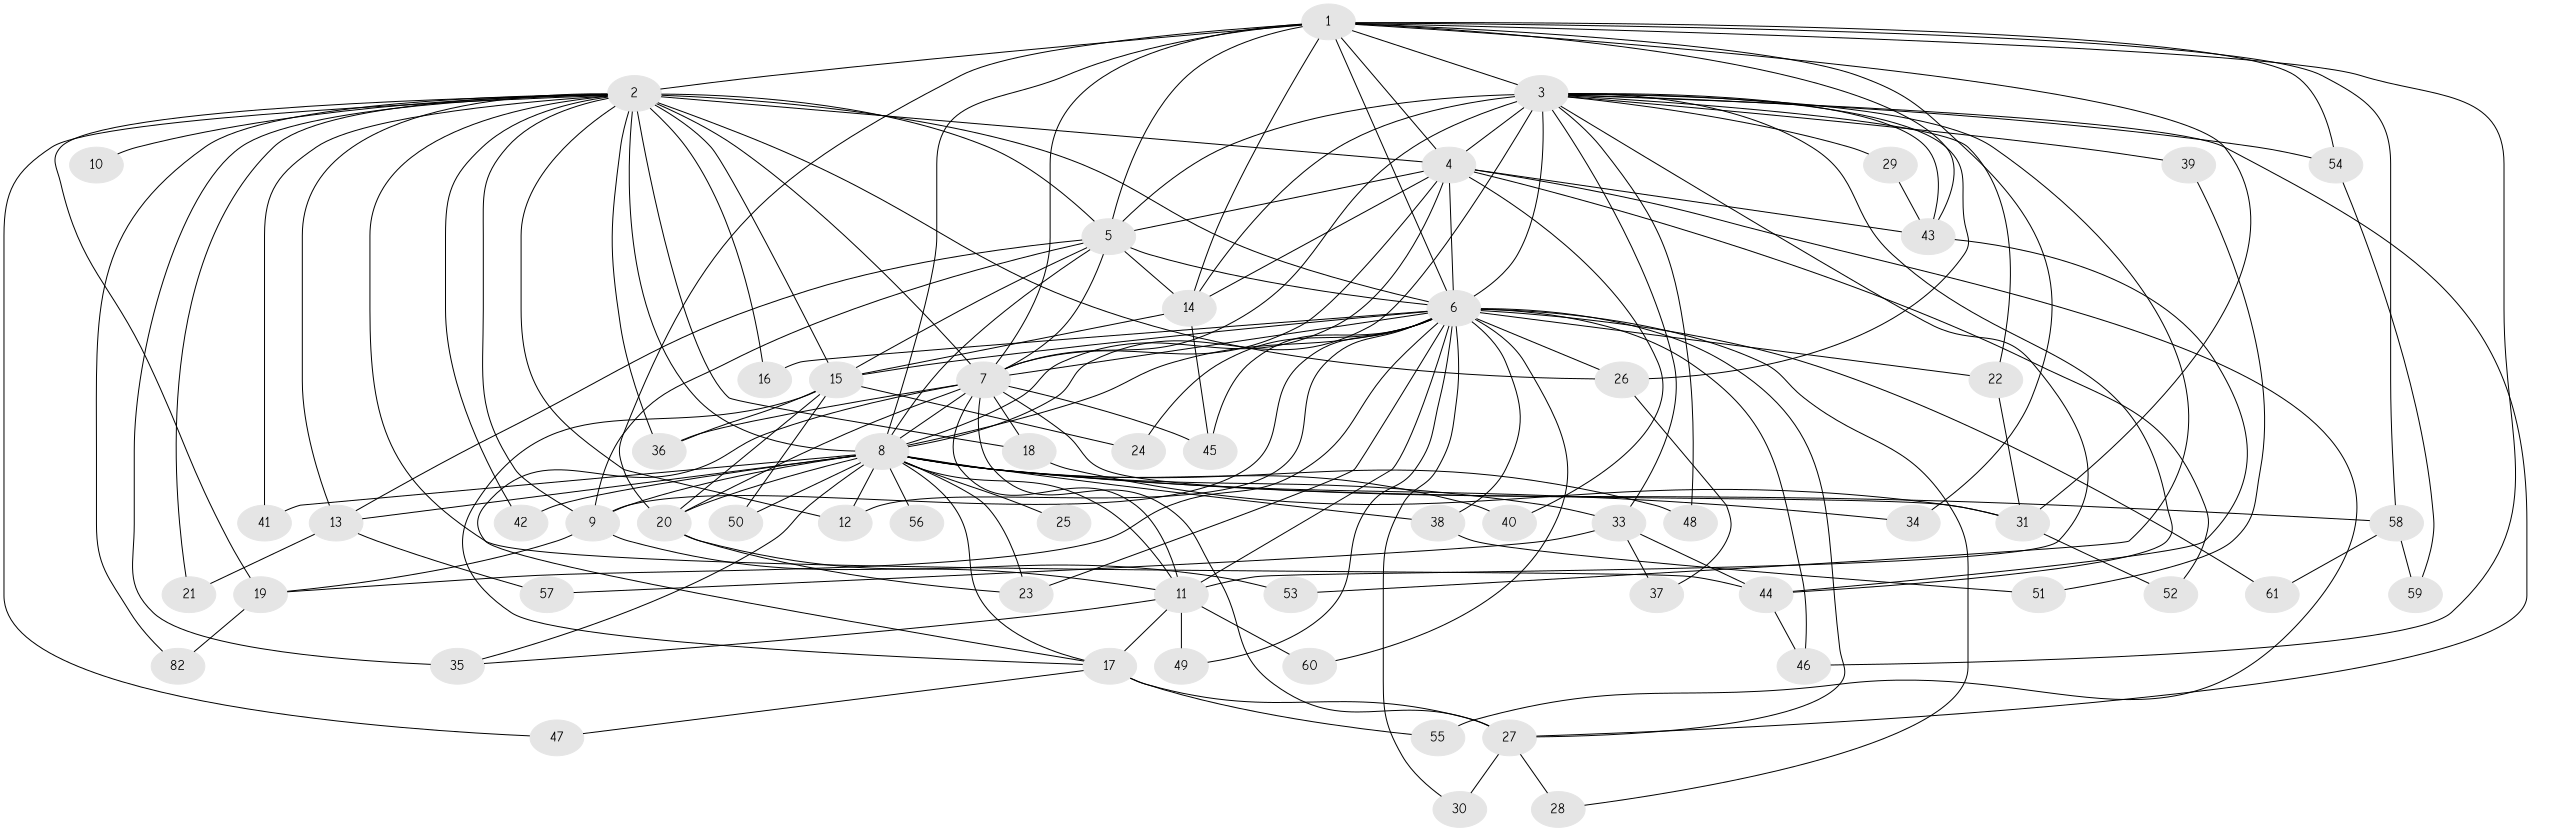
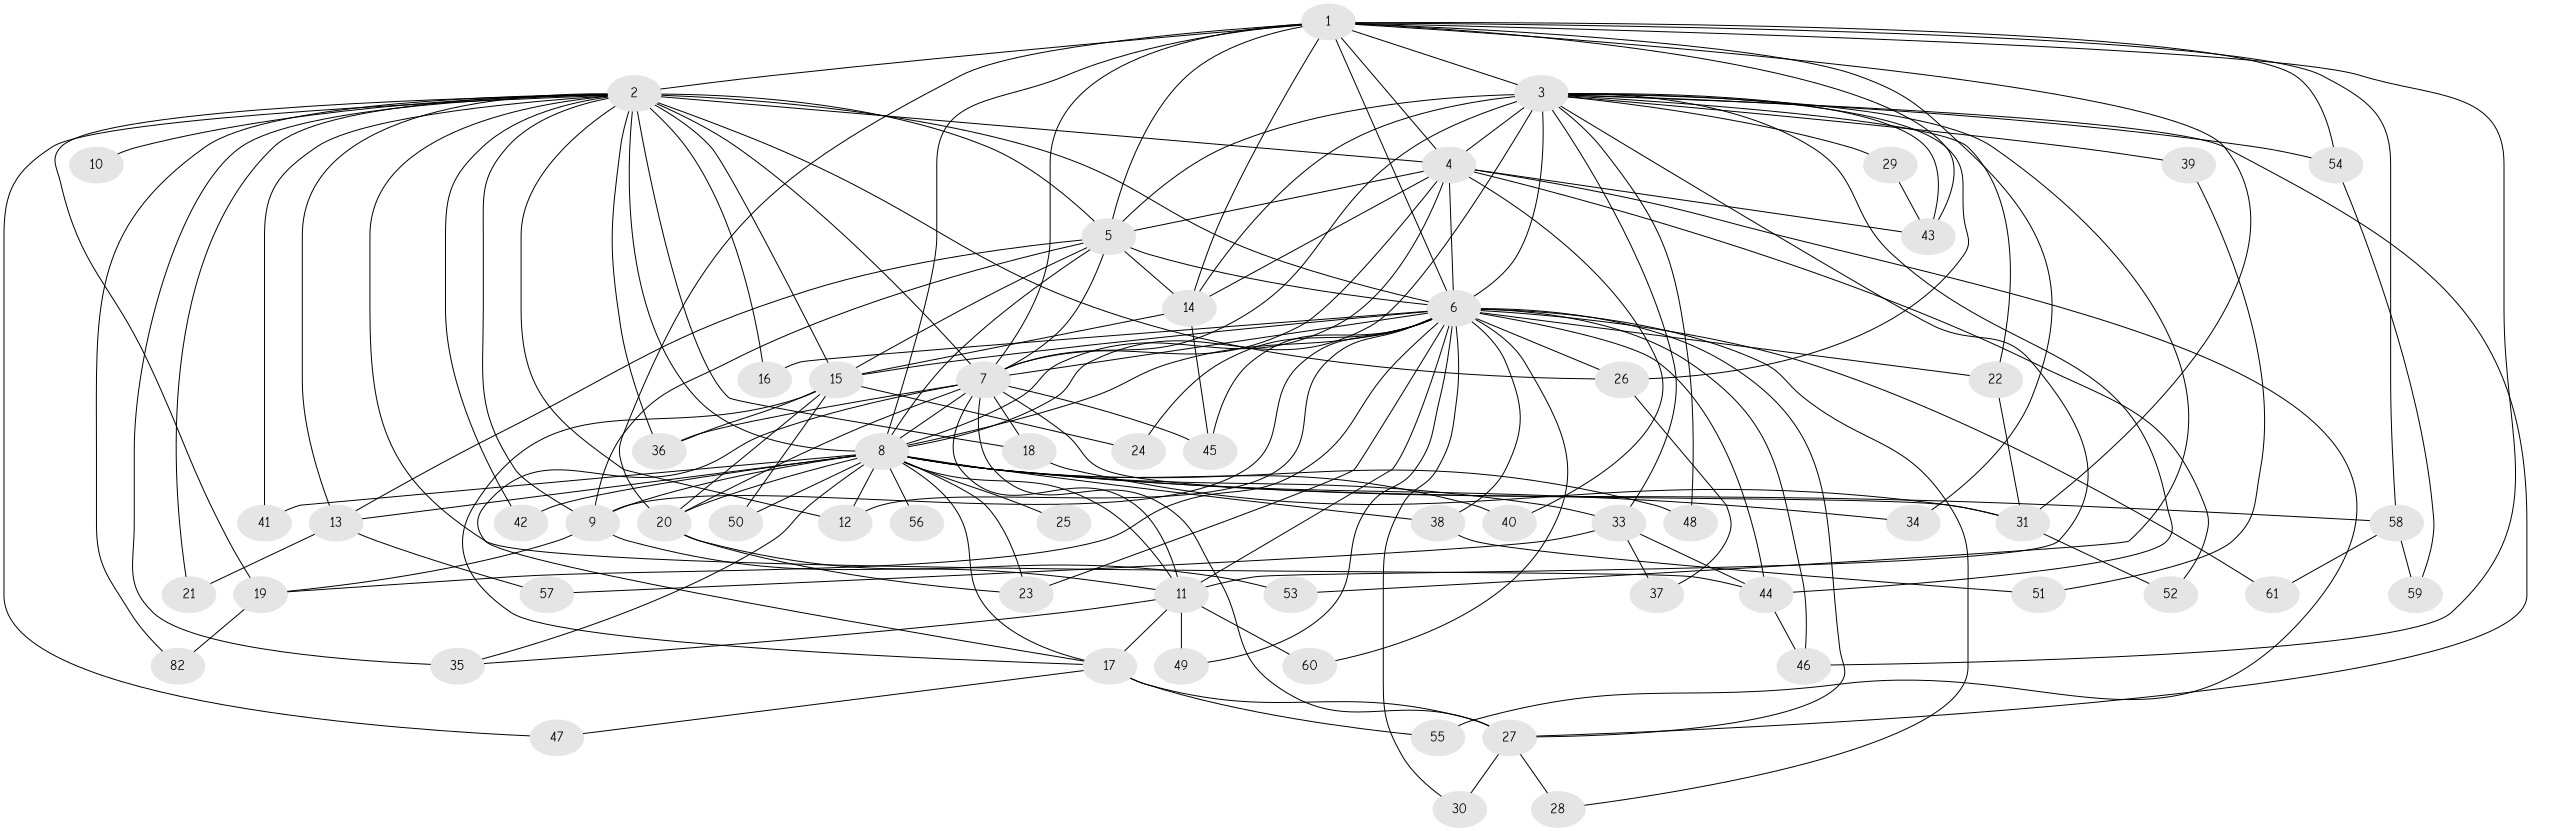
(2240, 490) -> (1700, 407)
